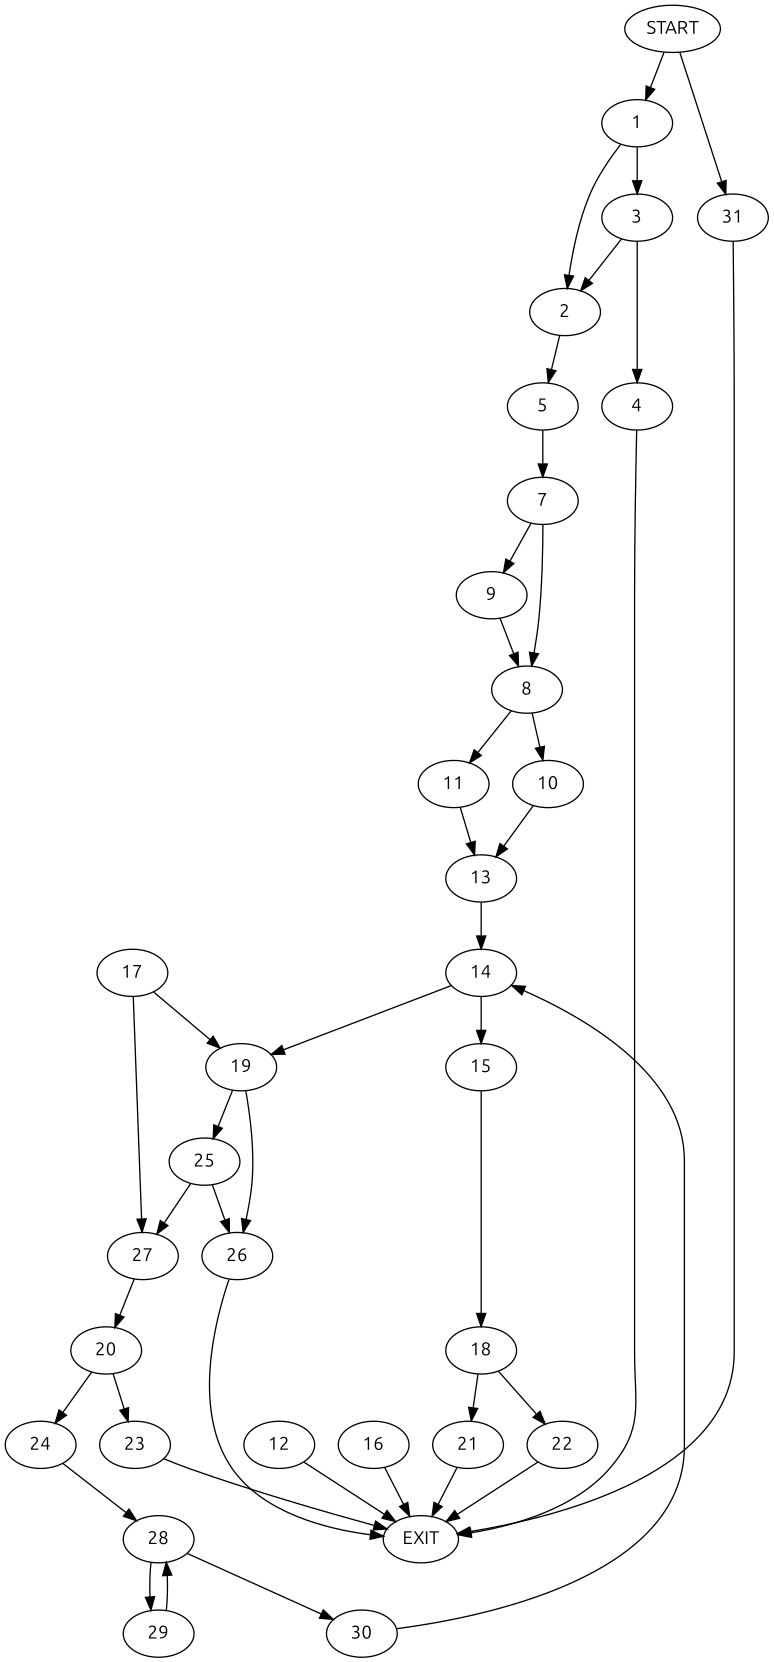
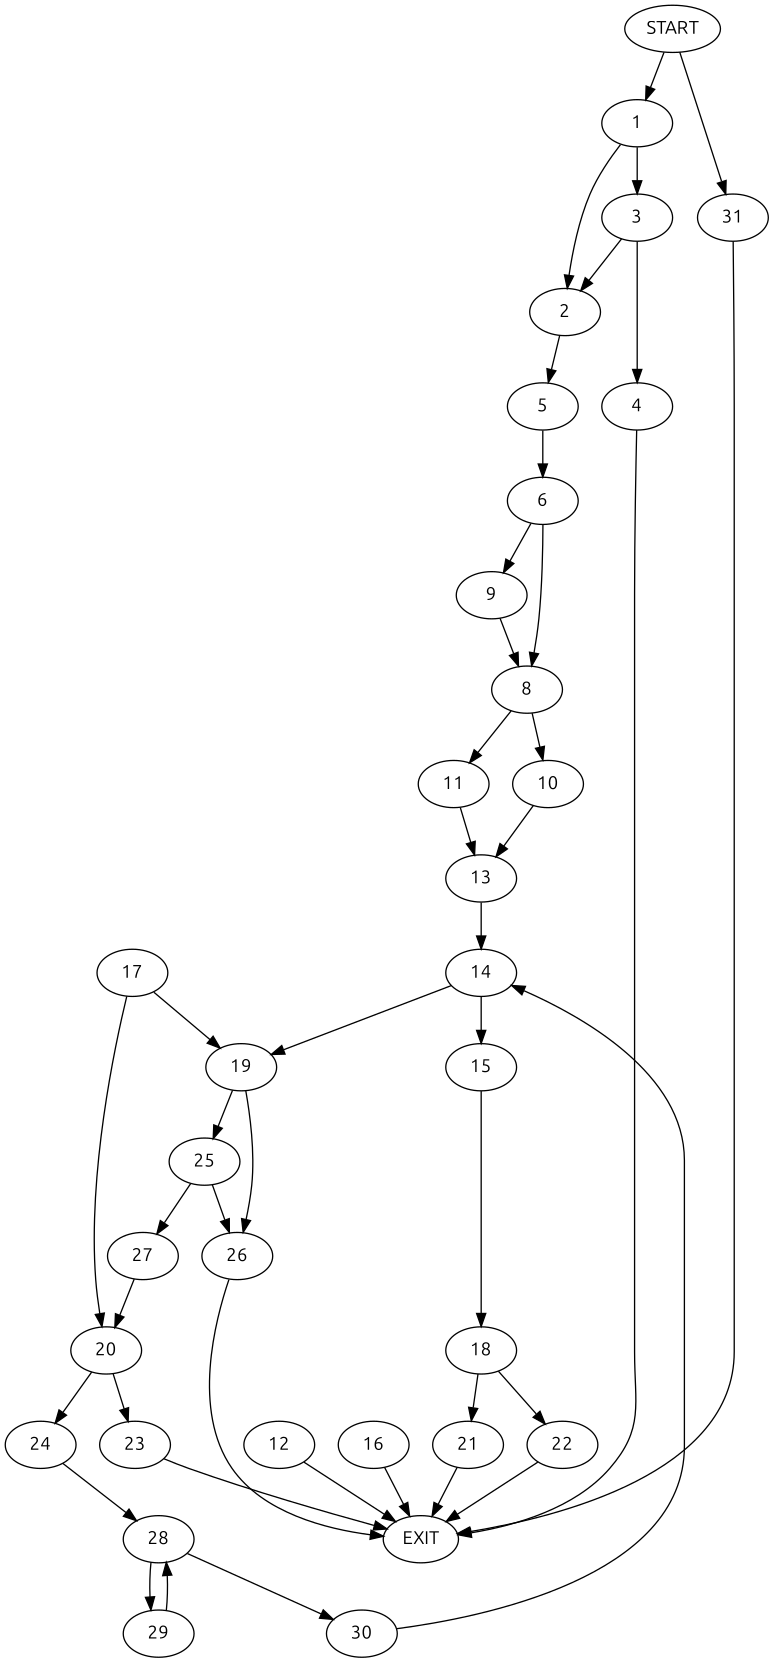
(543, 501) -> (543, 501)
(137, 1108) -> (99, 1154)
